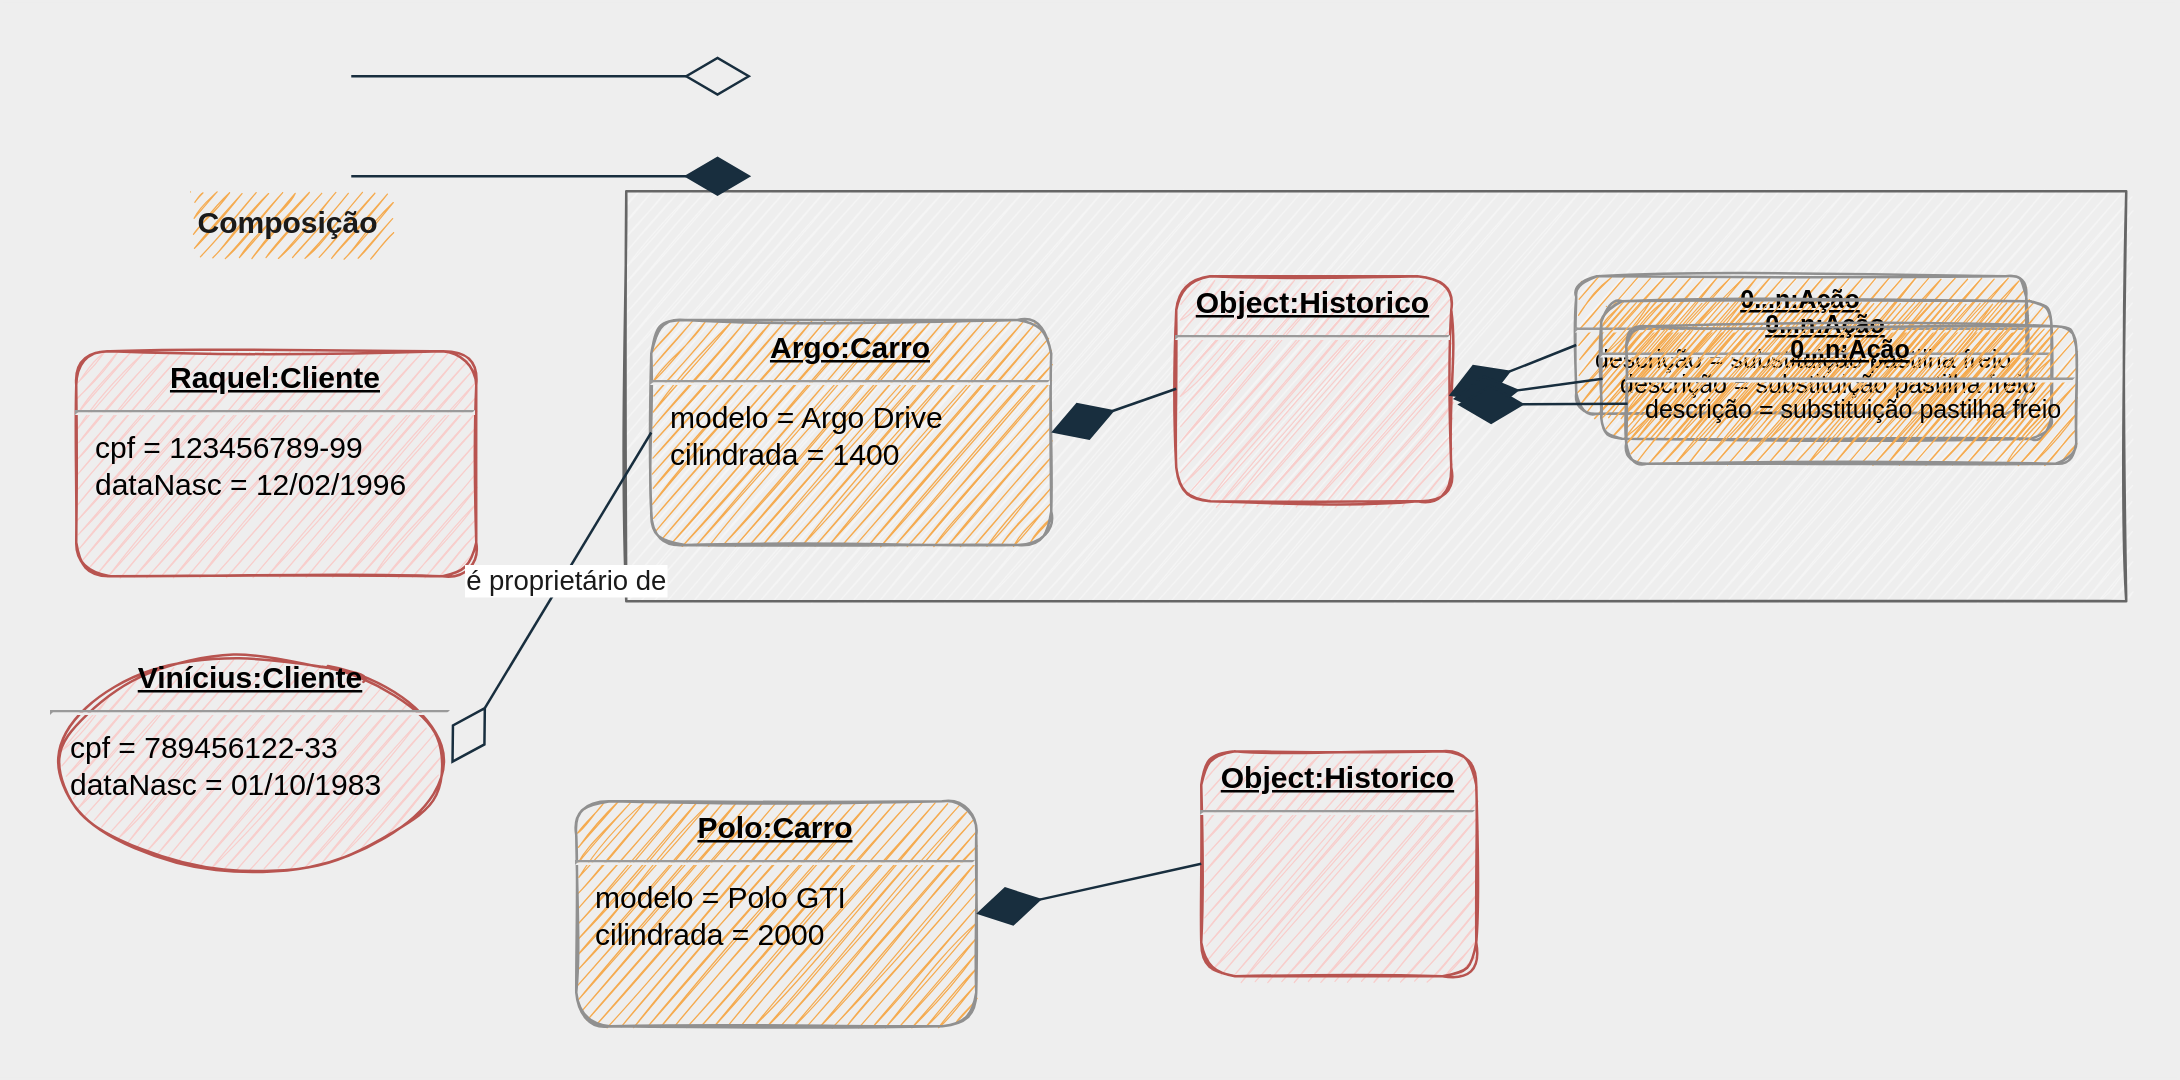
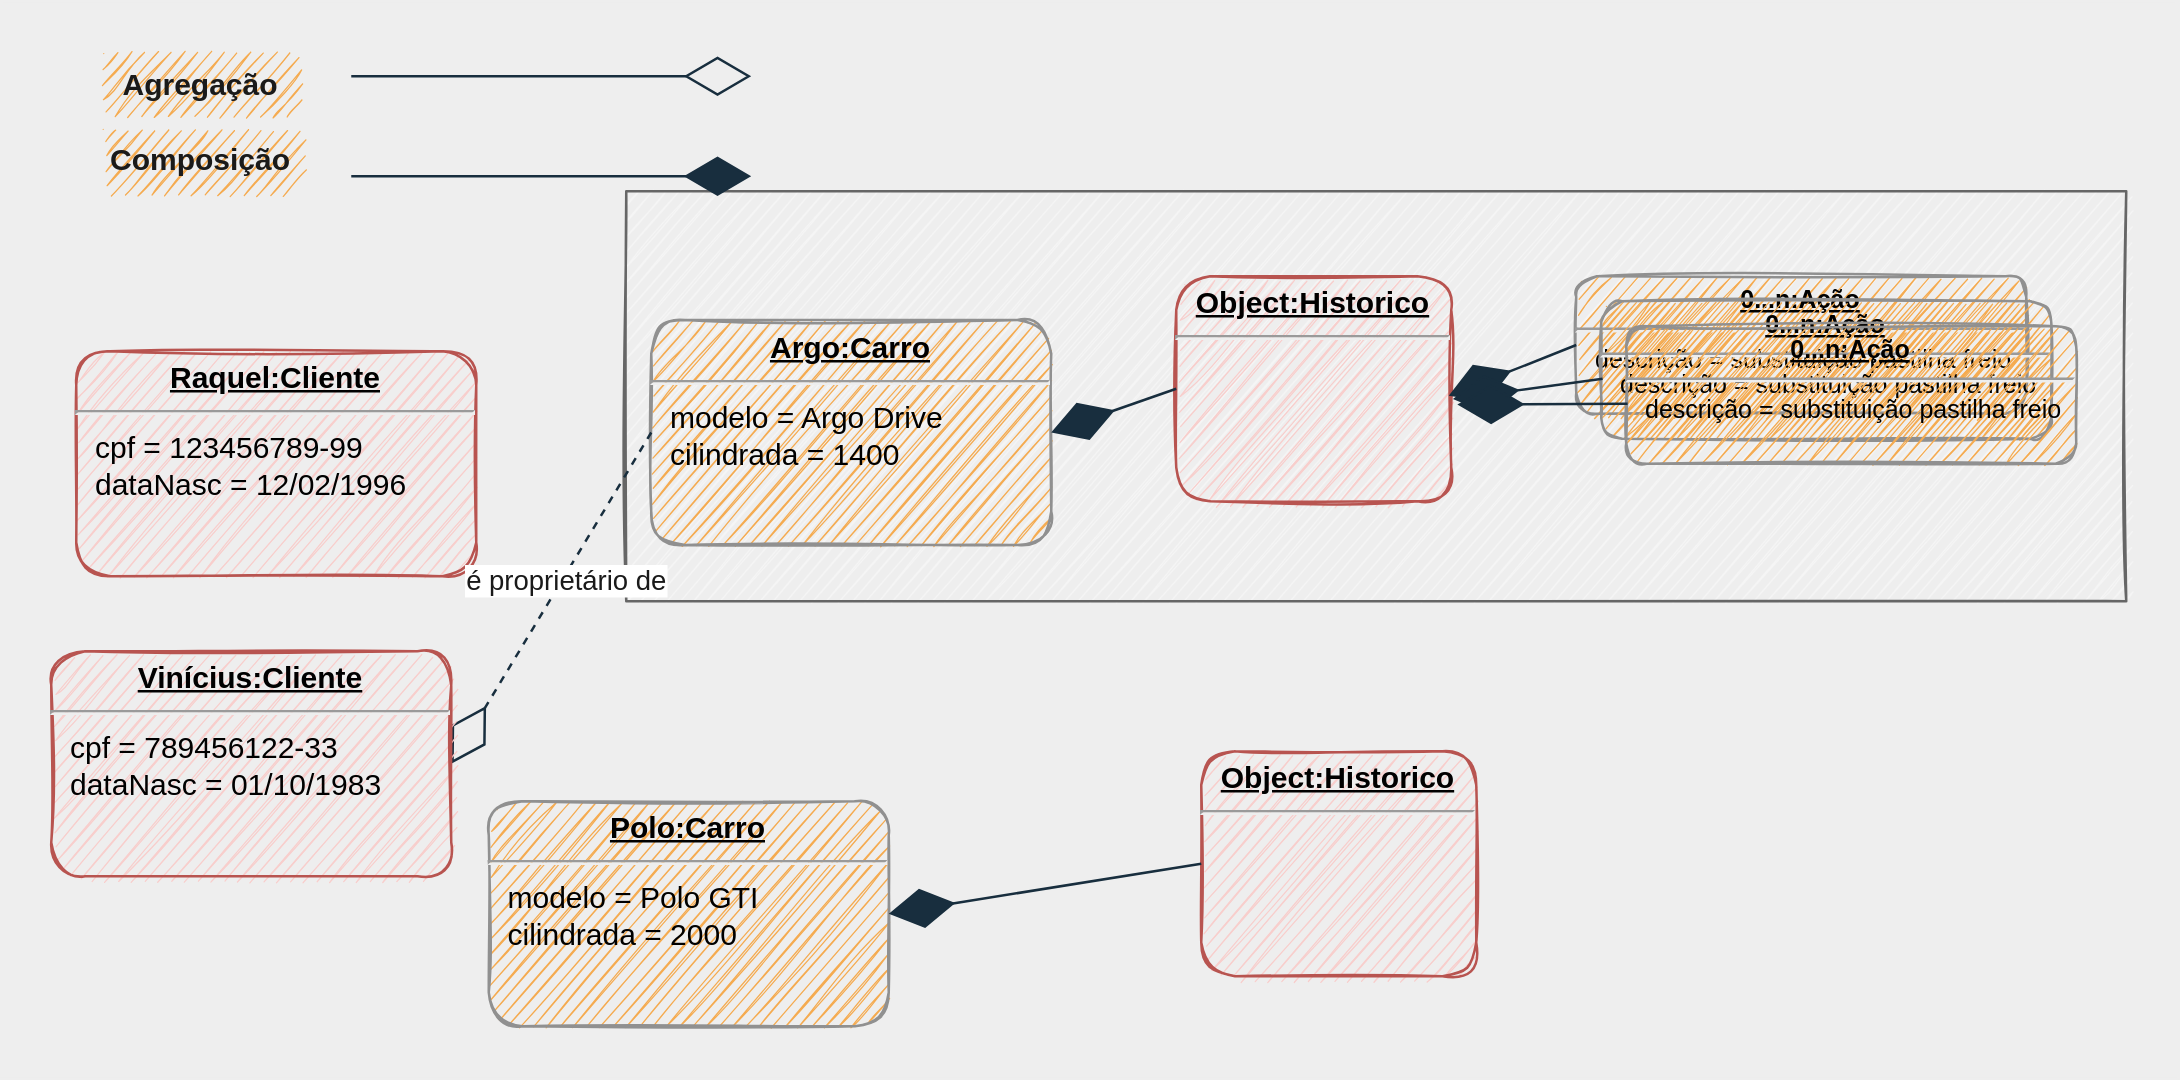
none -> (201, 84)
(289, 221) -> (201, 159)
(521, 649) -> (521, 649)
(251, 764) -> (251, 764)
(776, 914) -> (689, 914)
